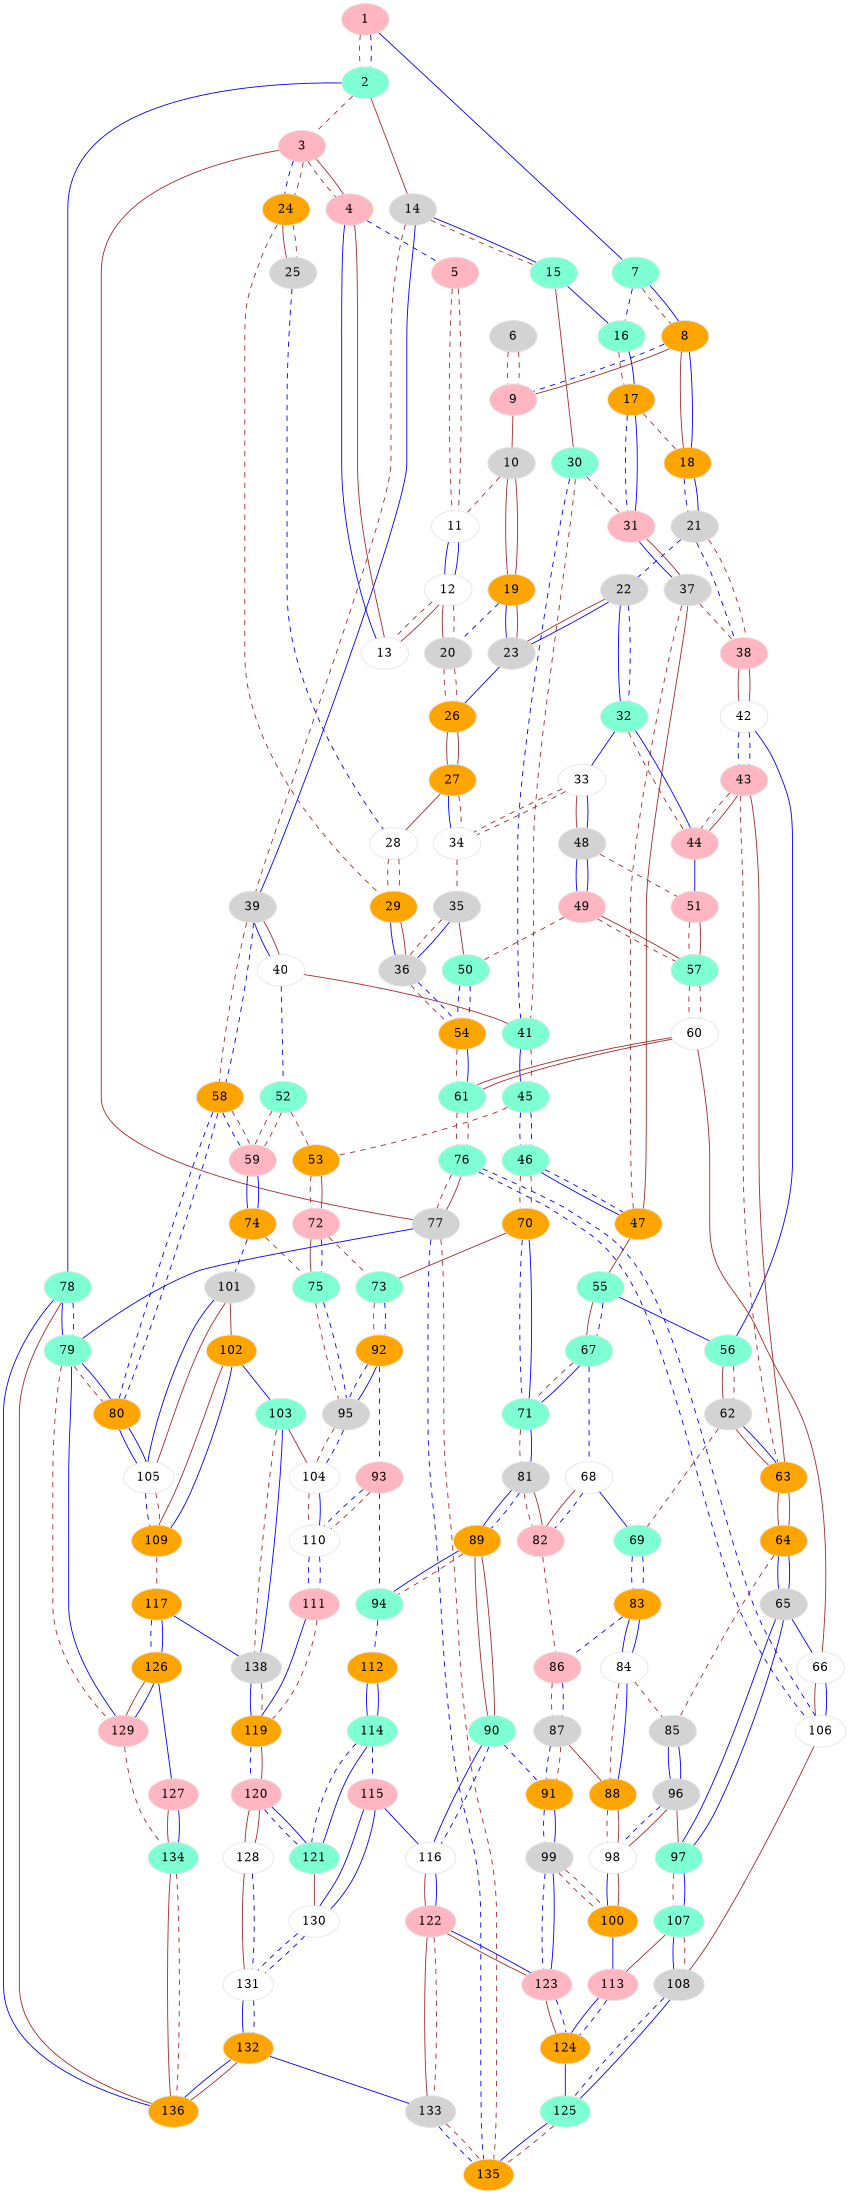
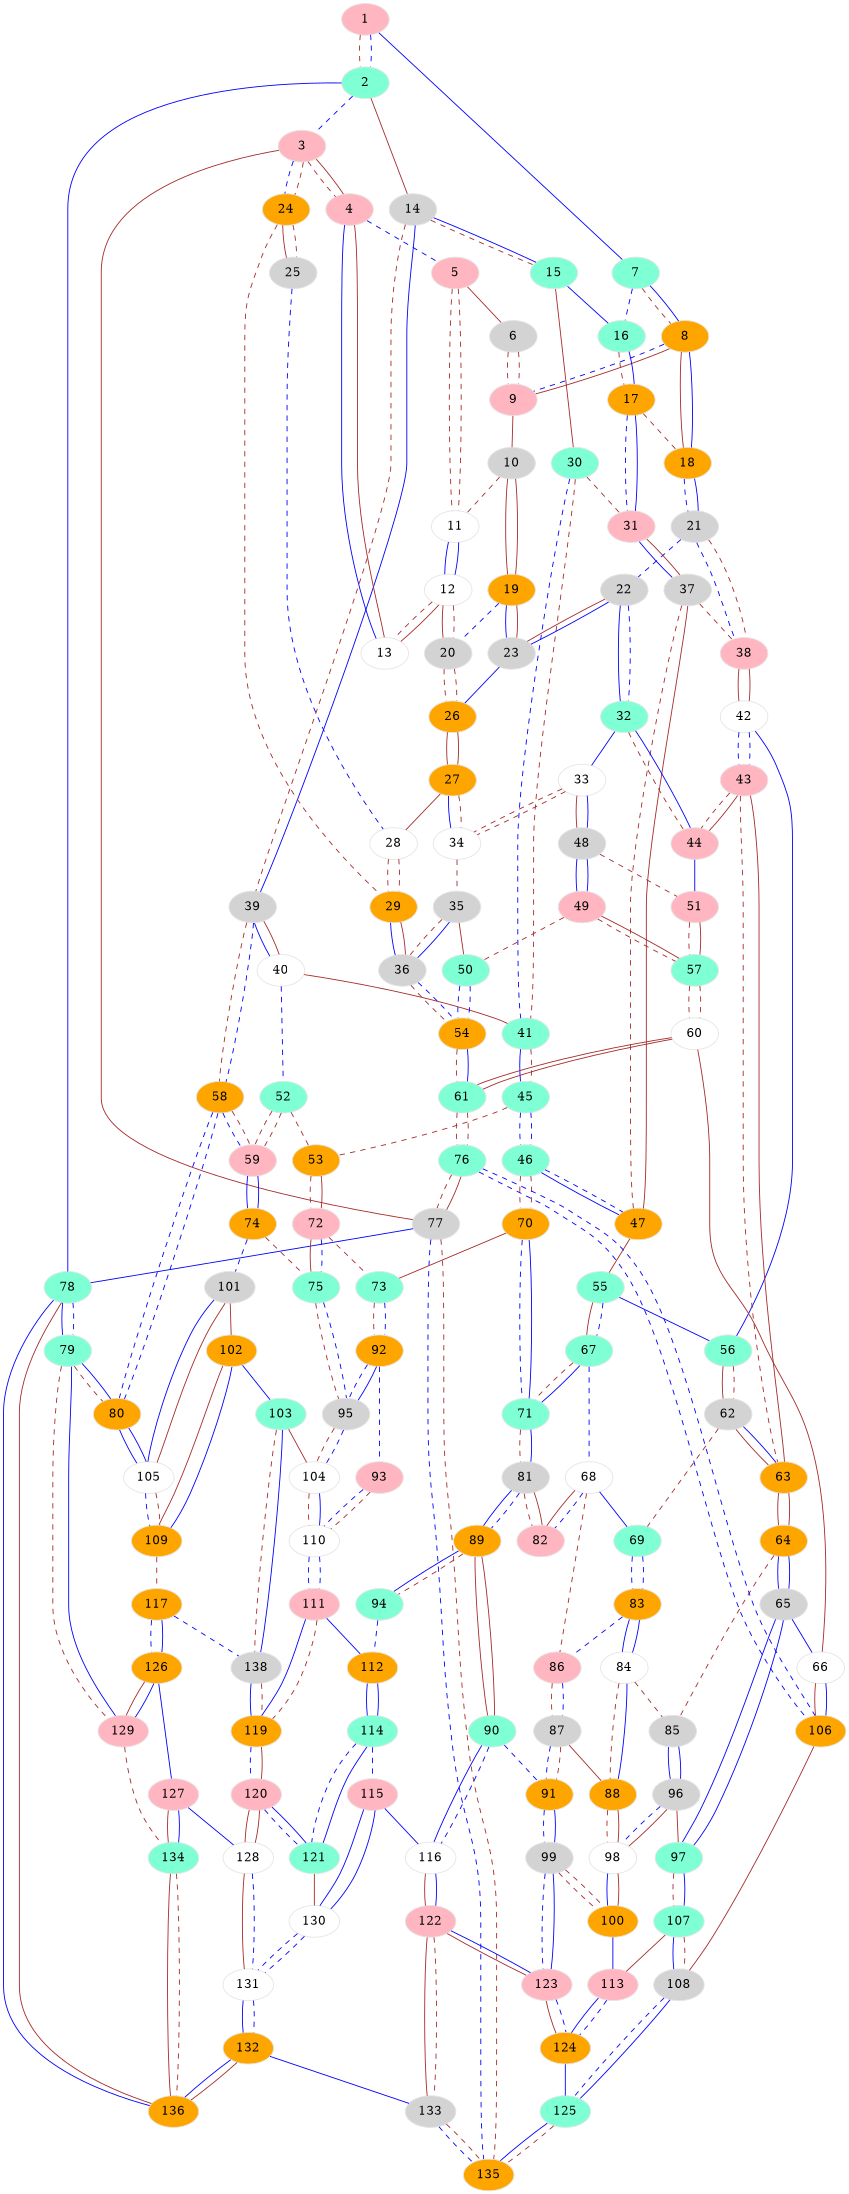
(334, 114) -> (334, 114)
none -> (484, 305)
(248, 1259) -> (252, 1256)
(380, 1541) -> none
(549, 1604) -> (573, 1573)
(206, 1636) -> (206, 1636)
none -> (343, 1636)
(821, 1731) -> (821, 1731)
none -> (211, 1826)
